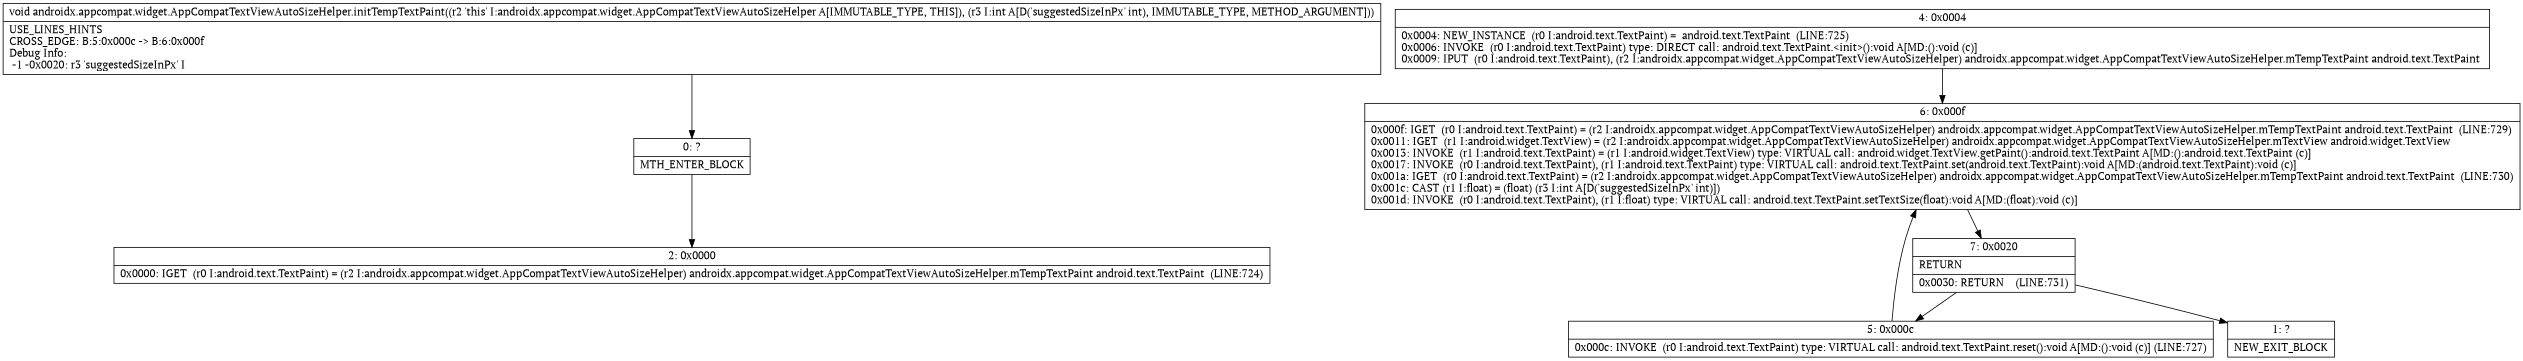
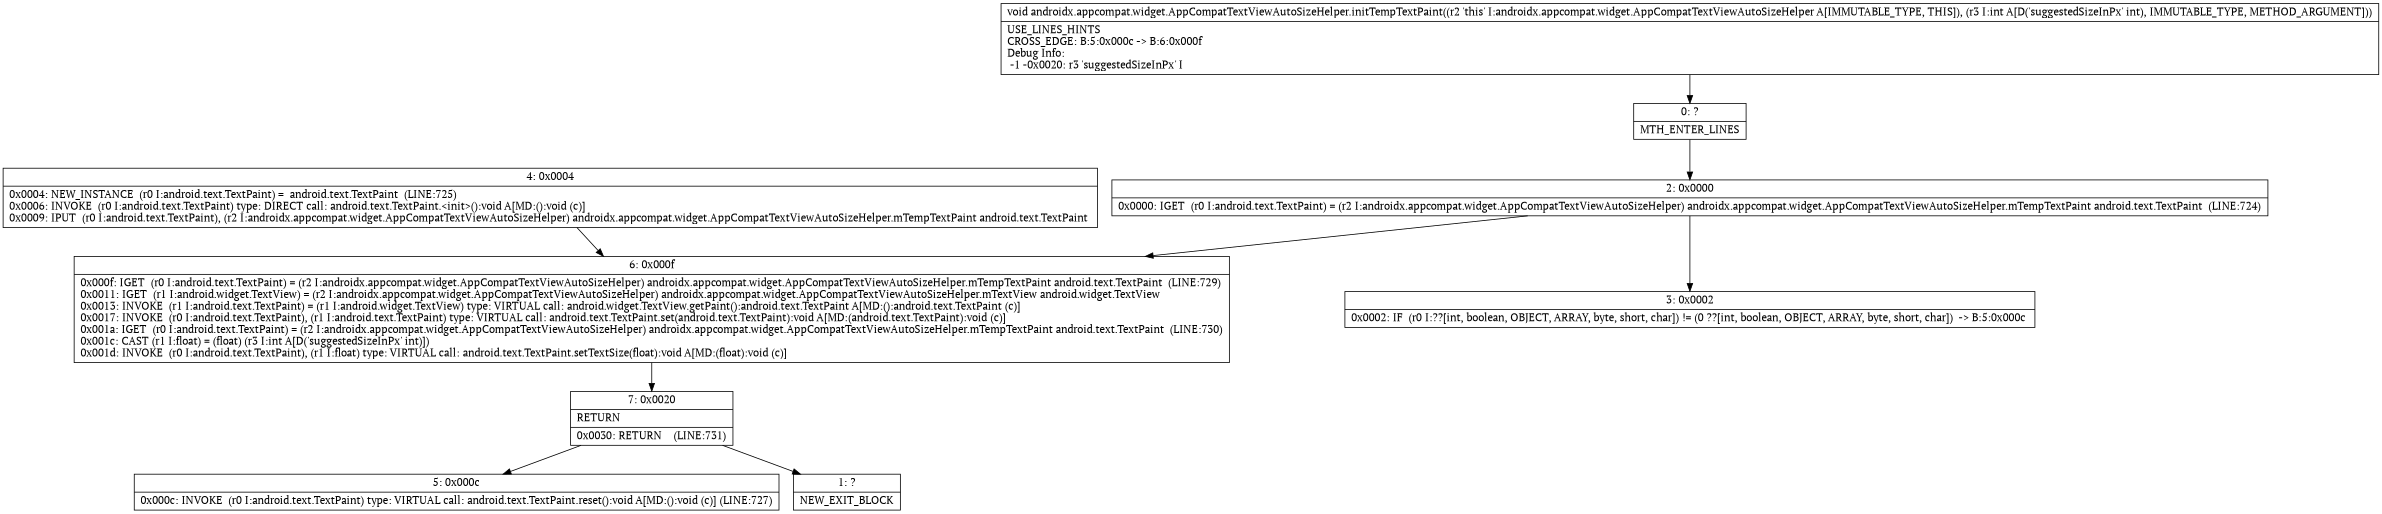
(692, 165) -> (1690, 130)
(1899, 268) -> (1340, 236)
none -> (1690, 309)
